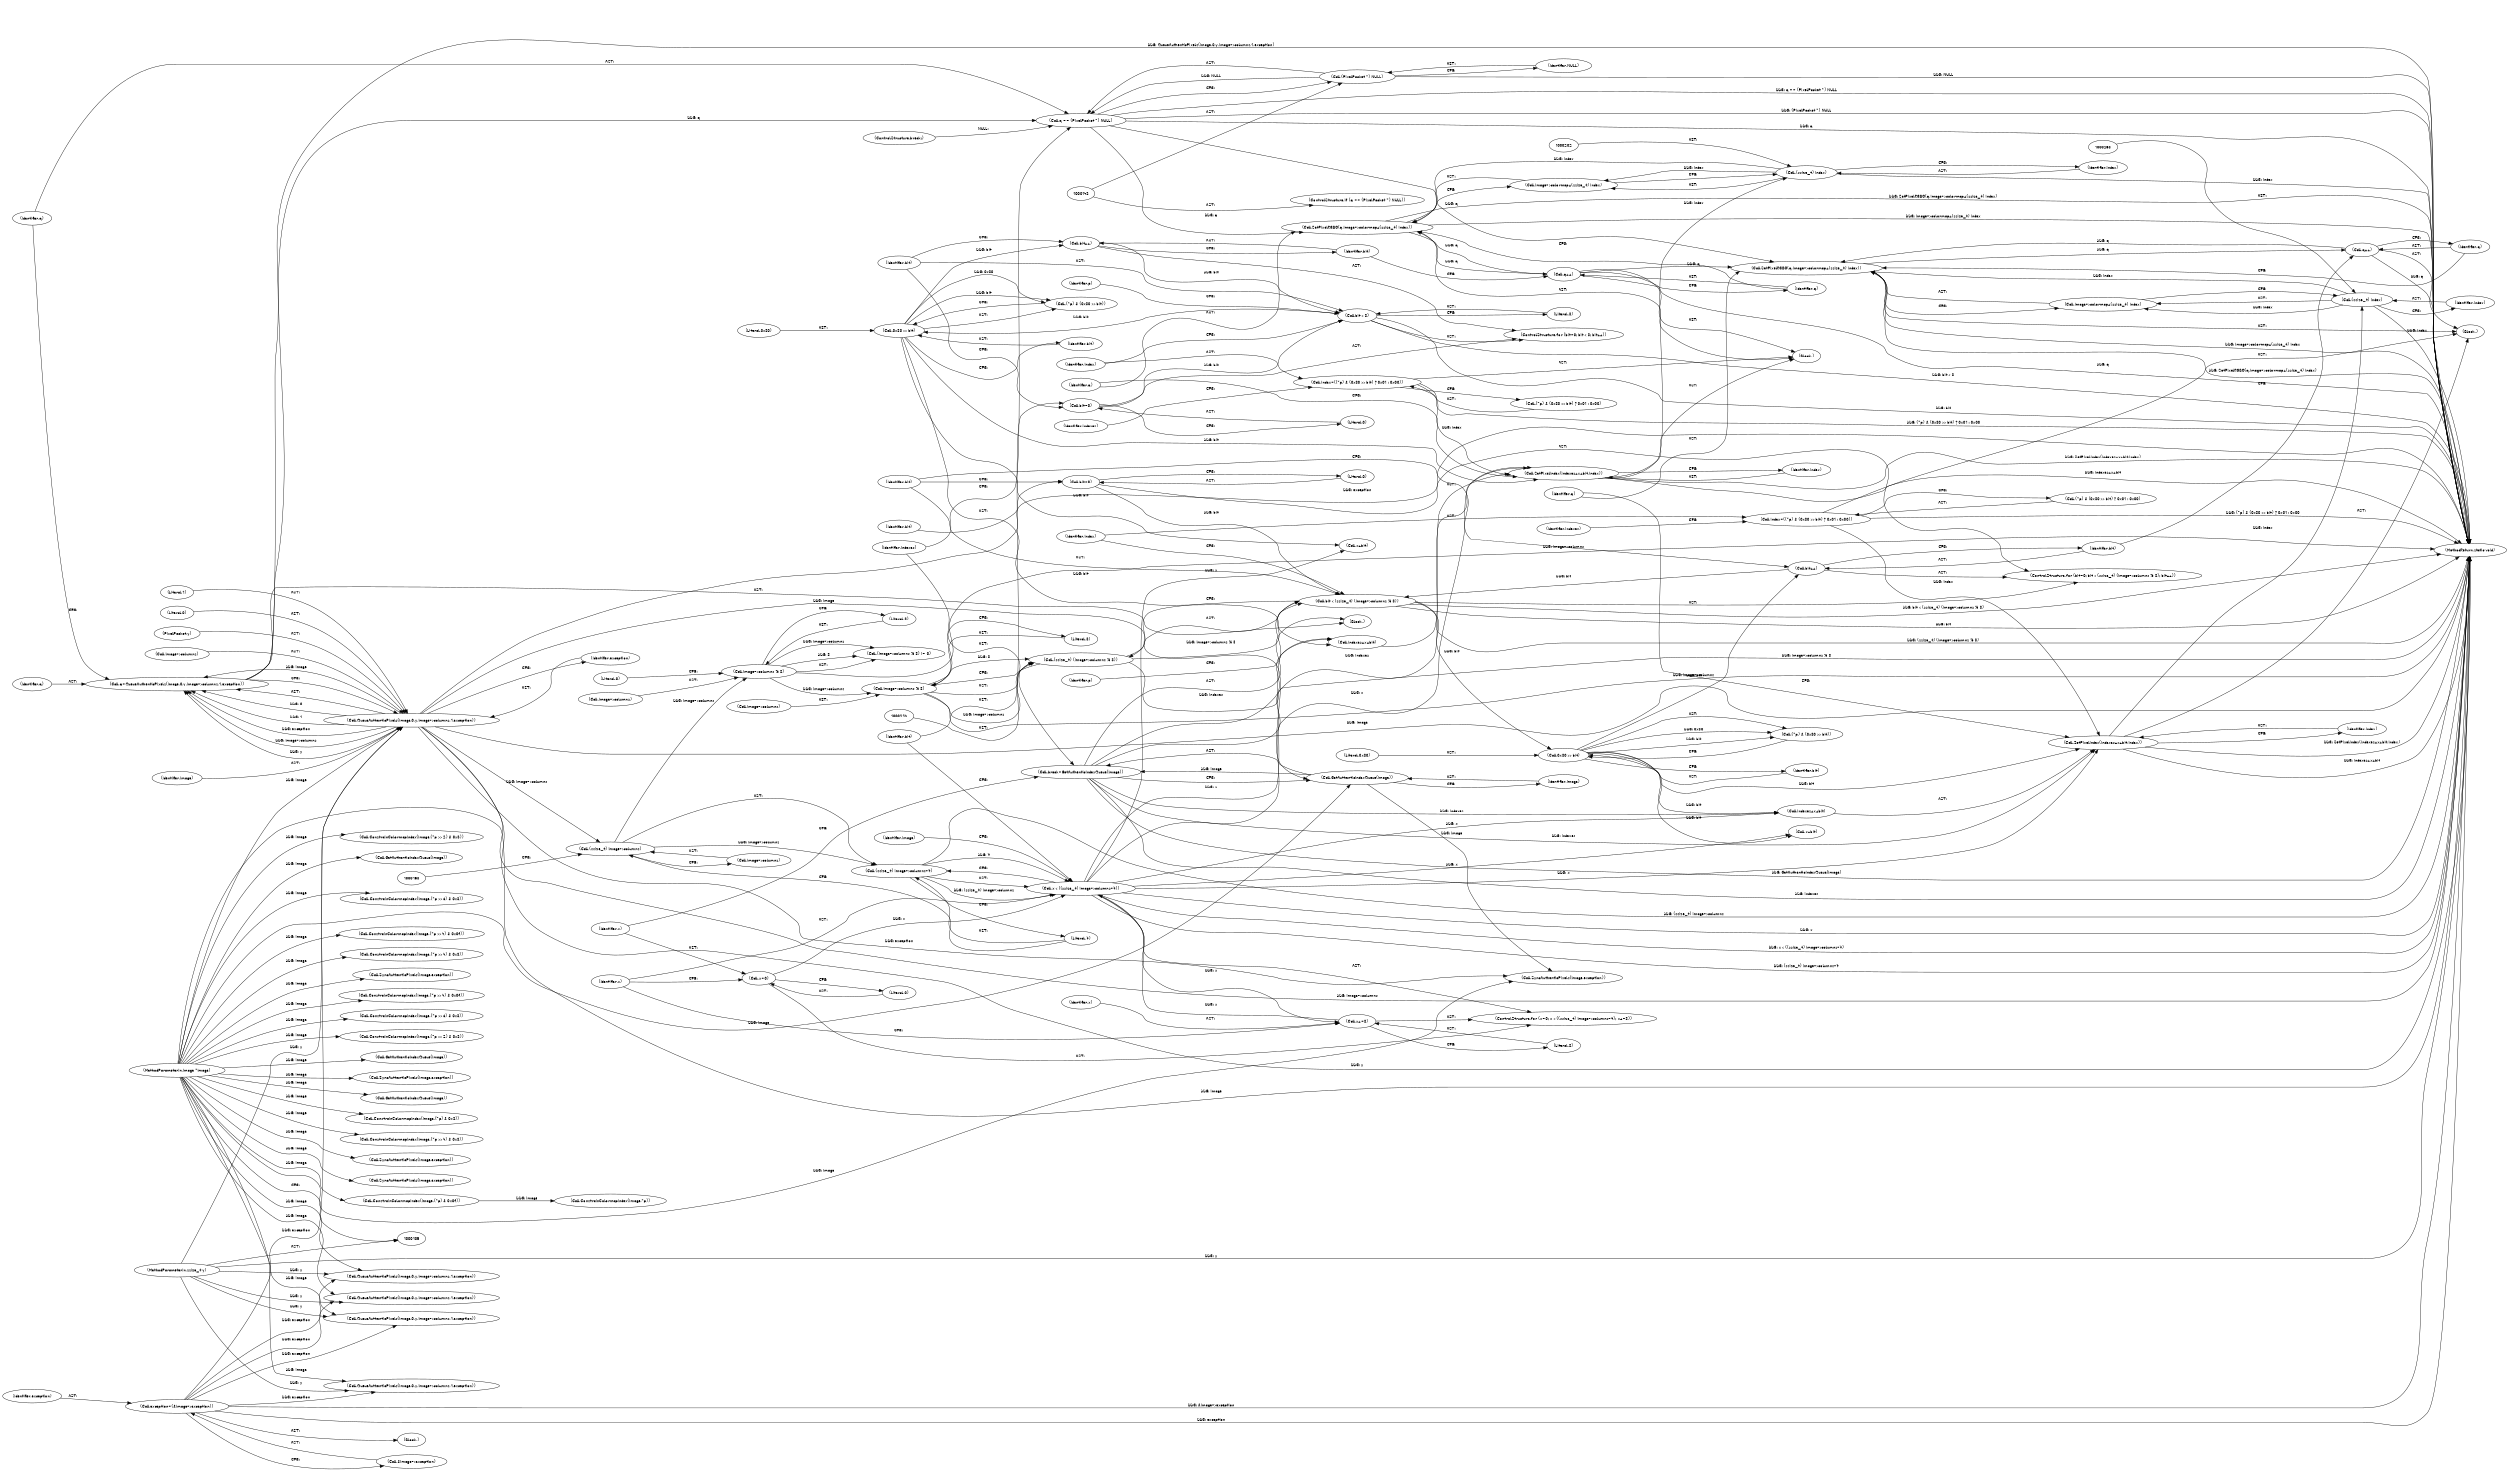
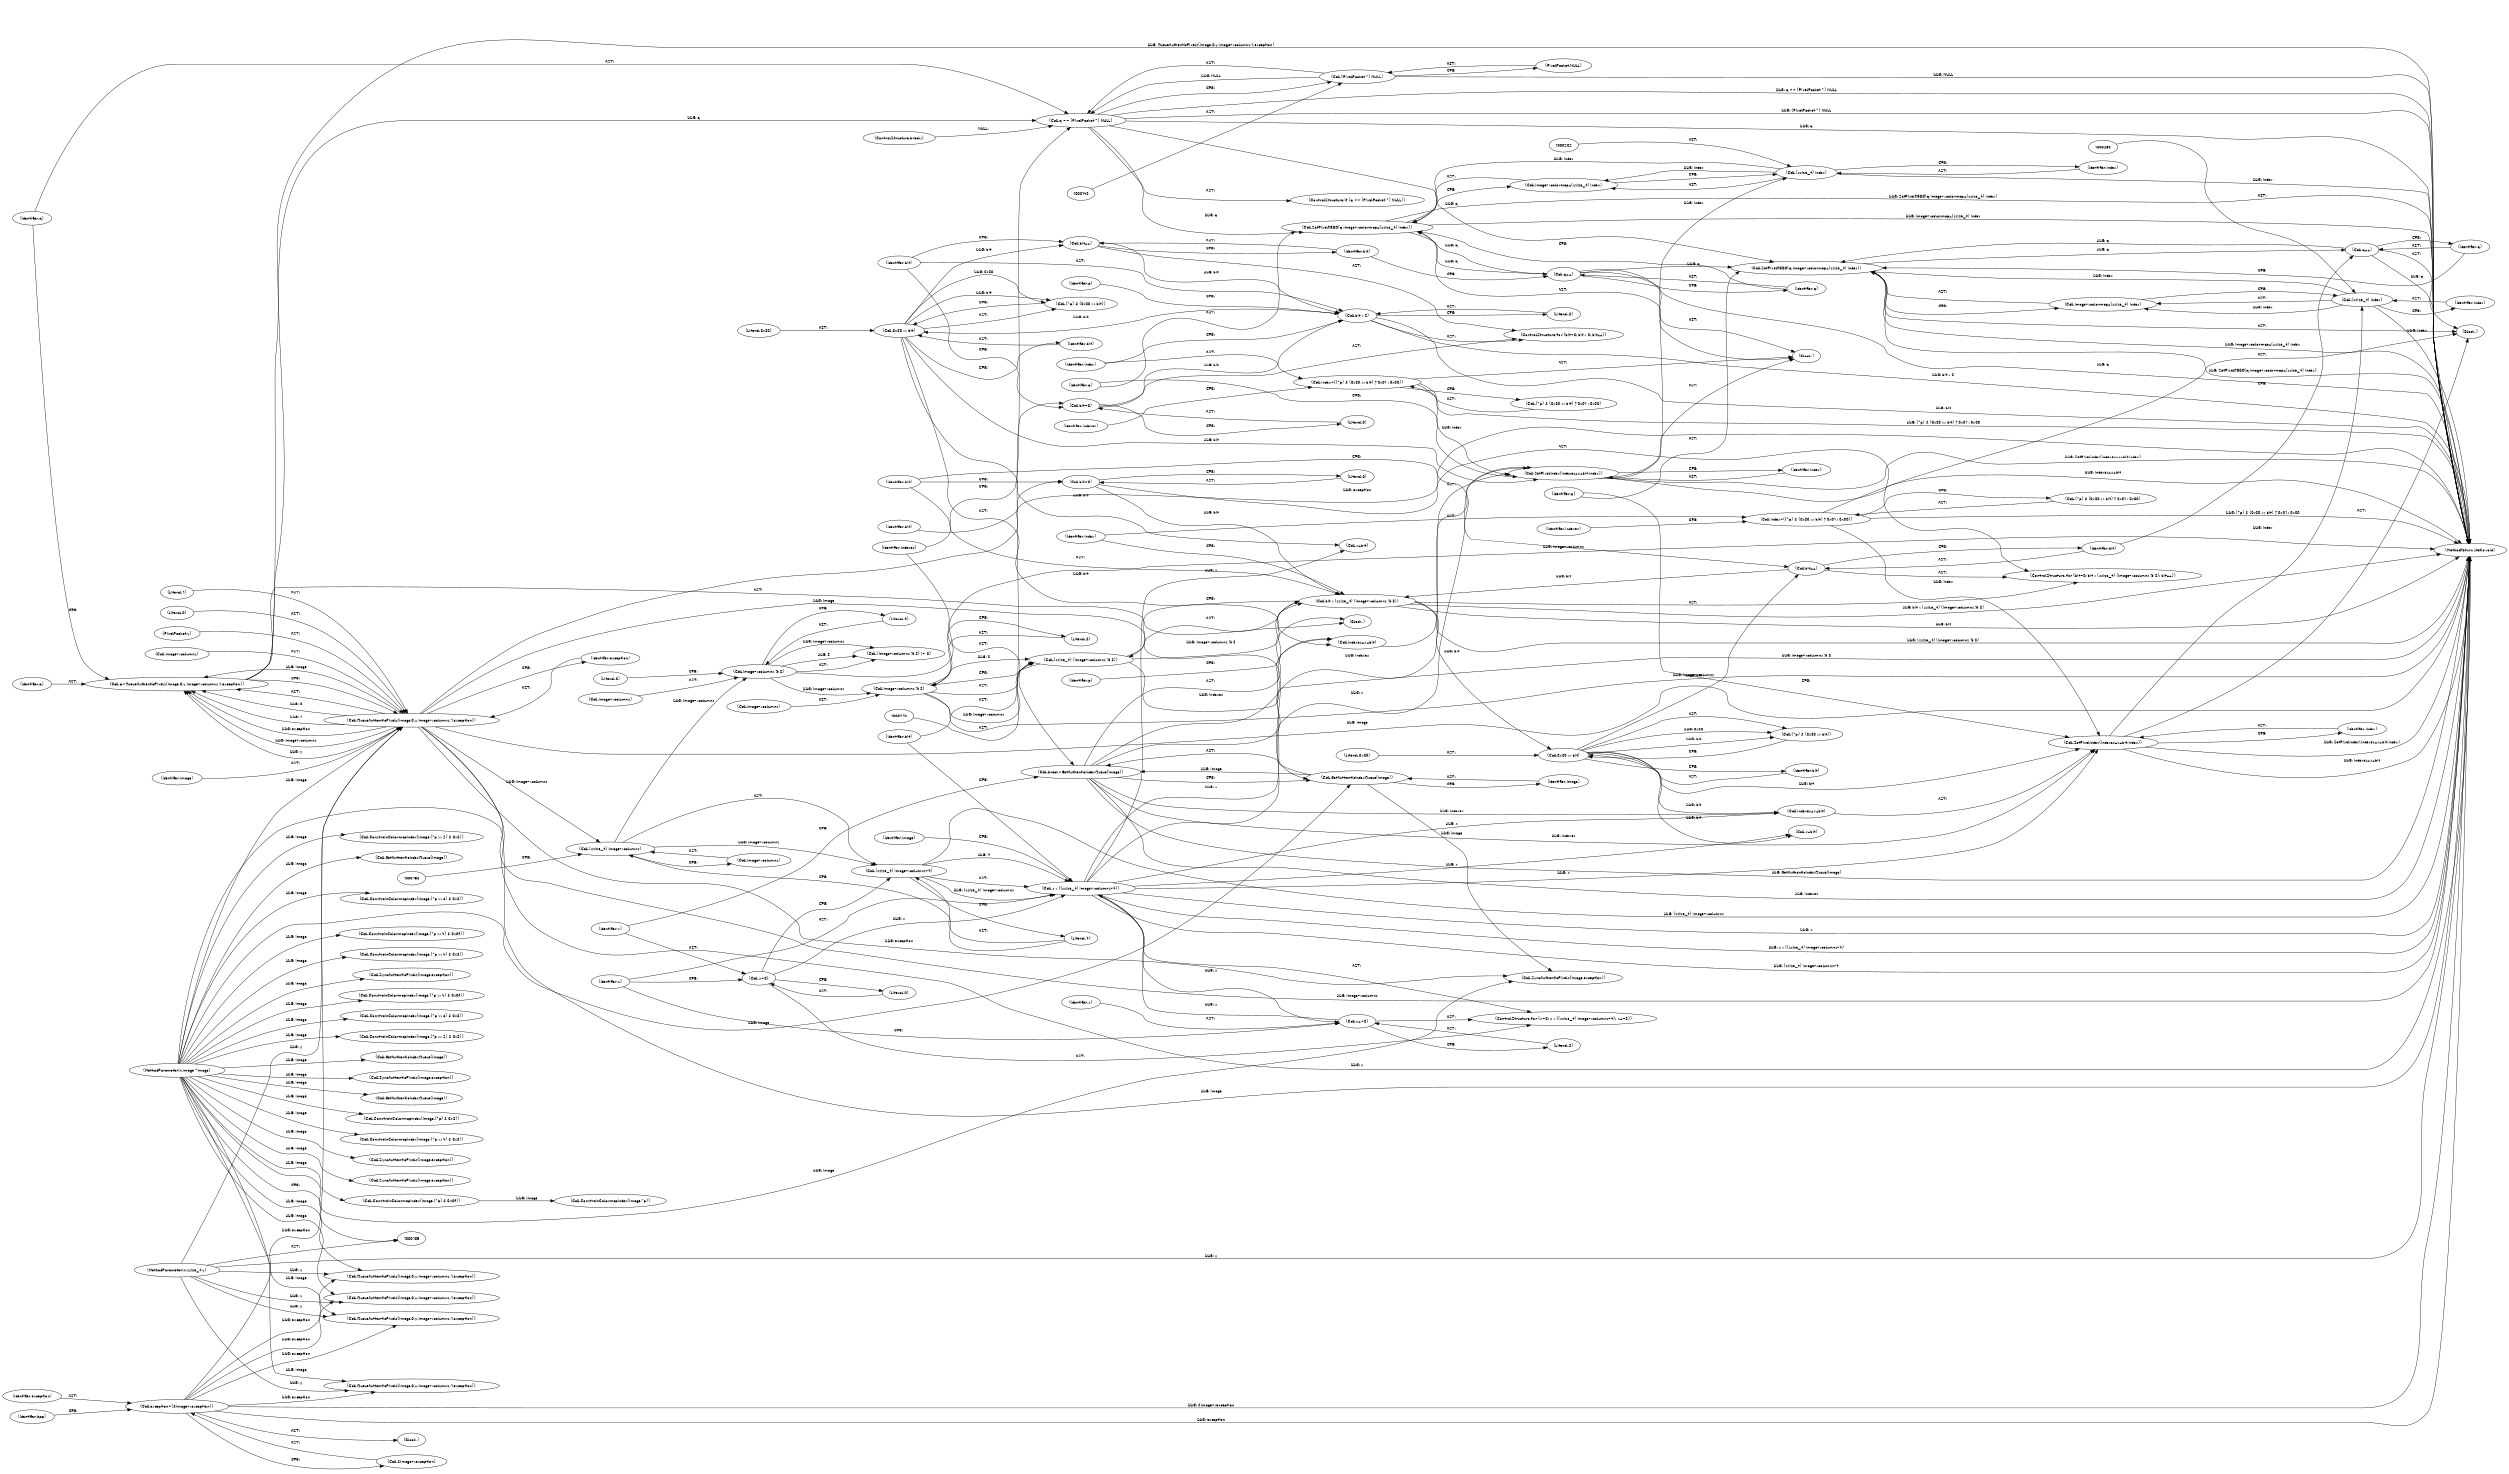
(1564, 66) -> (1564, 66)
(1201, 210) -> (1173, 198)
(1003, 874) -> (813, 910)
none -> (32, 1417)
